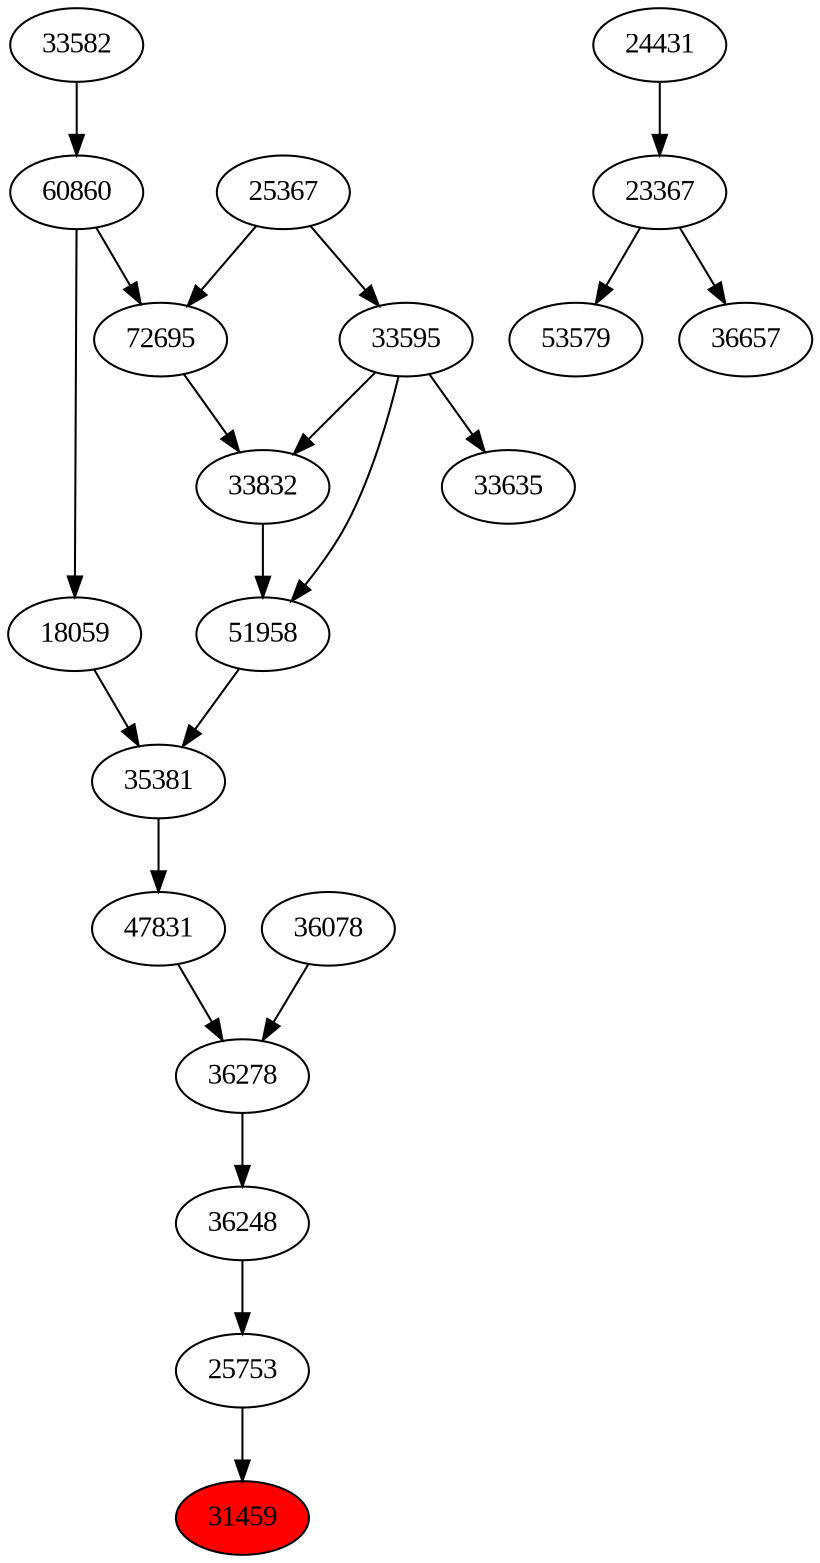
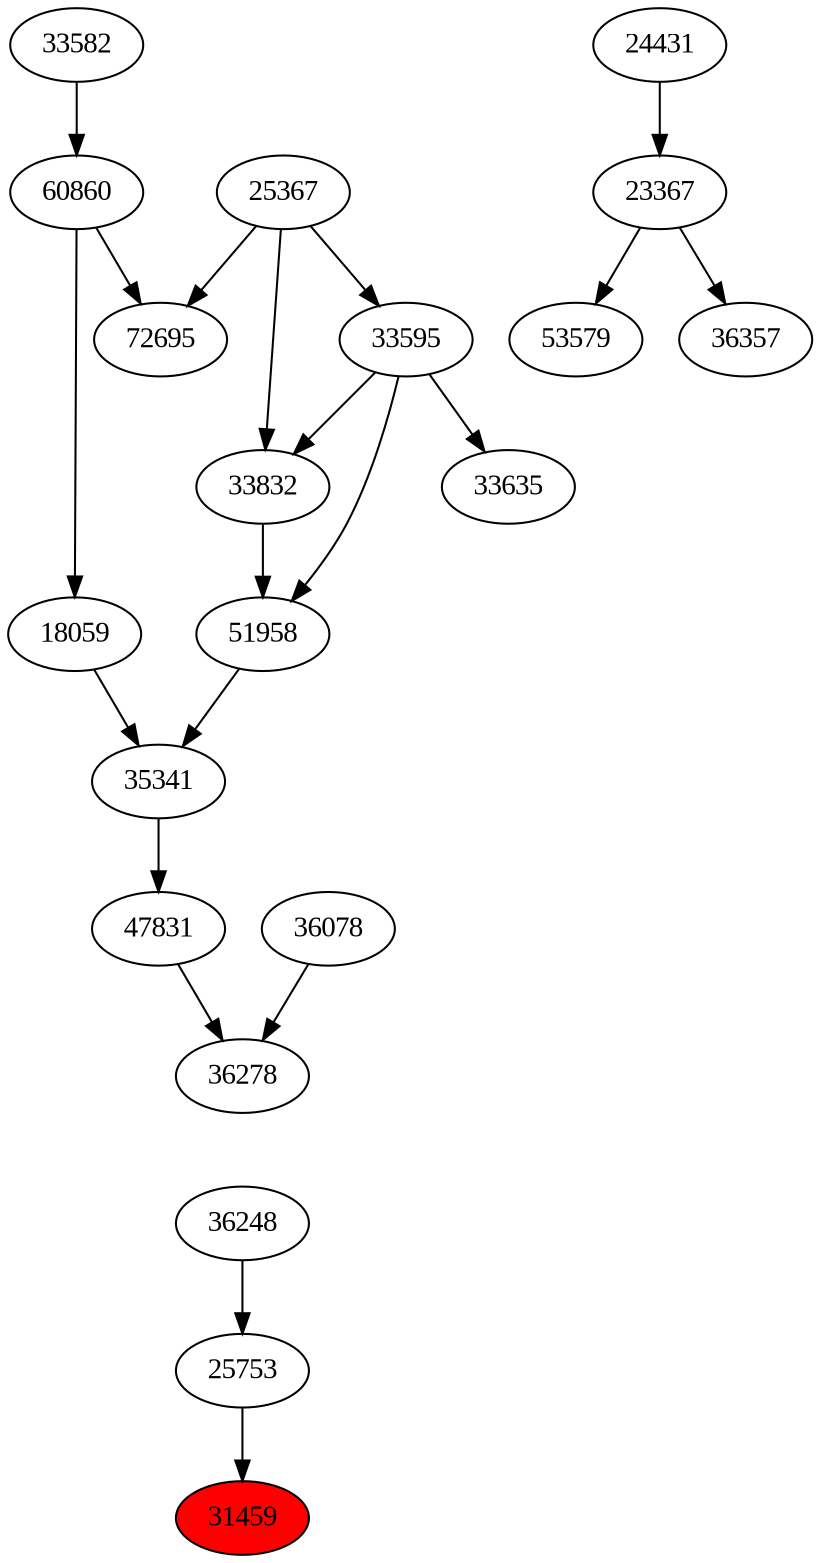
(746, 340) -> (746, 340)
(205, 404) -> (274, 329)
(159, 782) -> (159, 782)
(242, 1140) -> none
